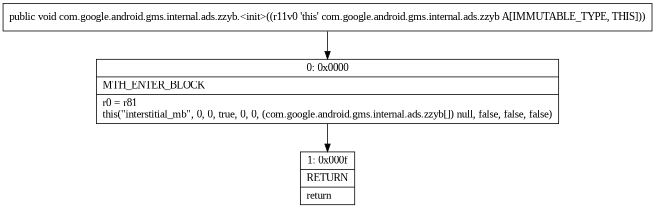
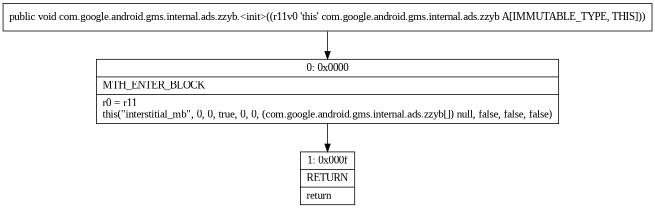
(120, 103) -> (120, 103)
